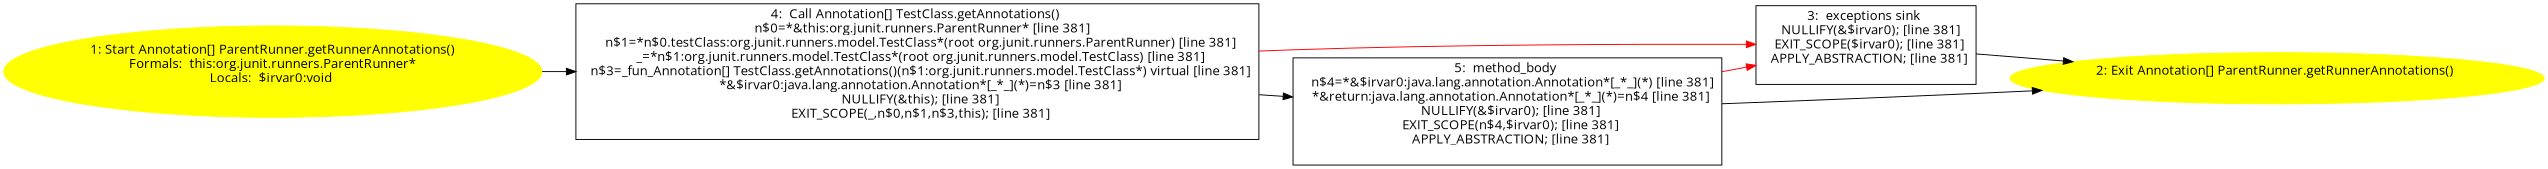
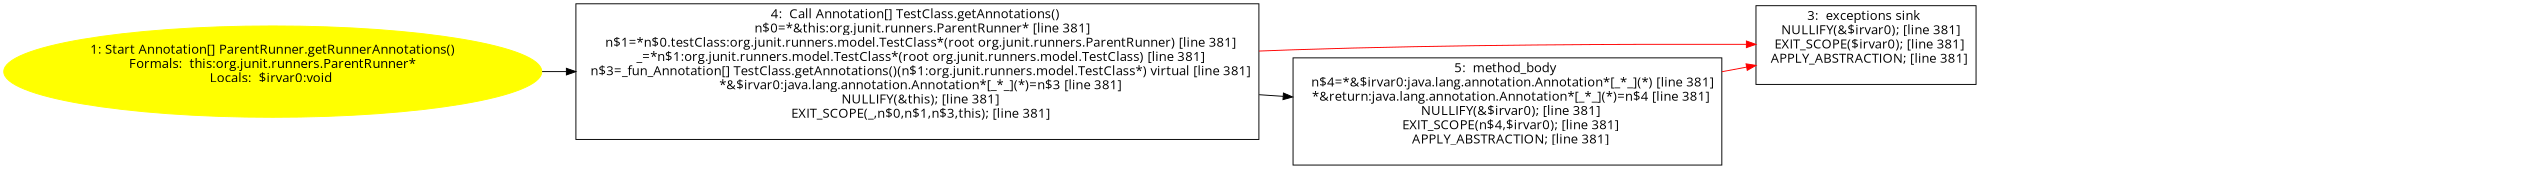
(2277, 78) -> none
